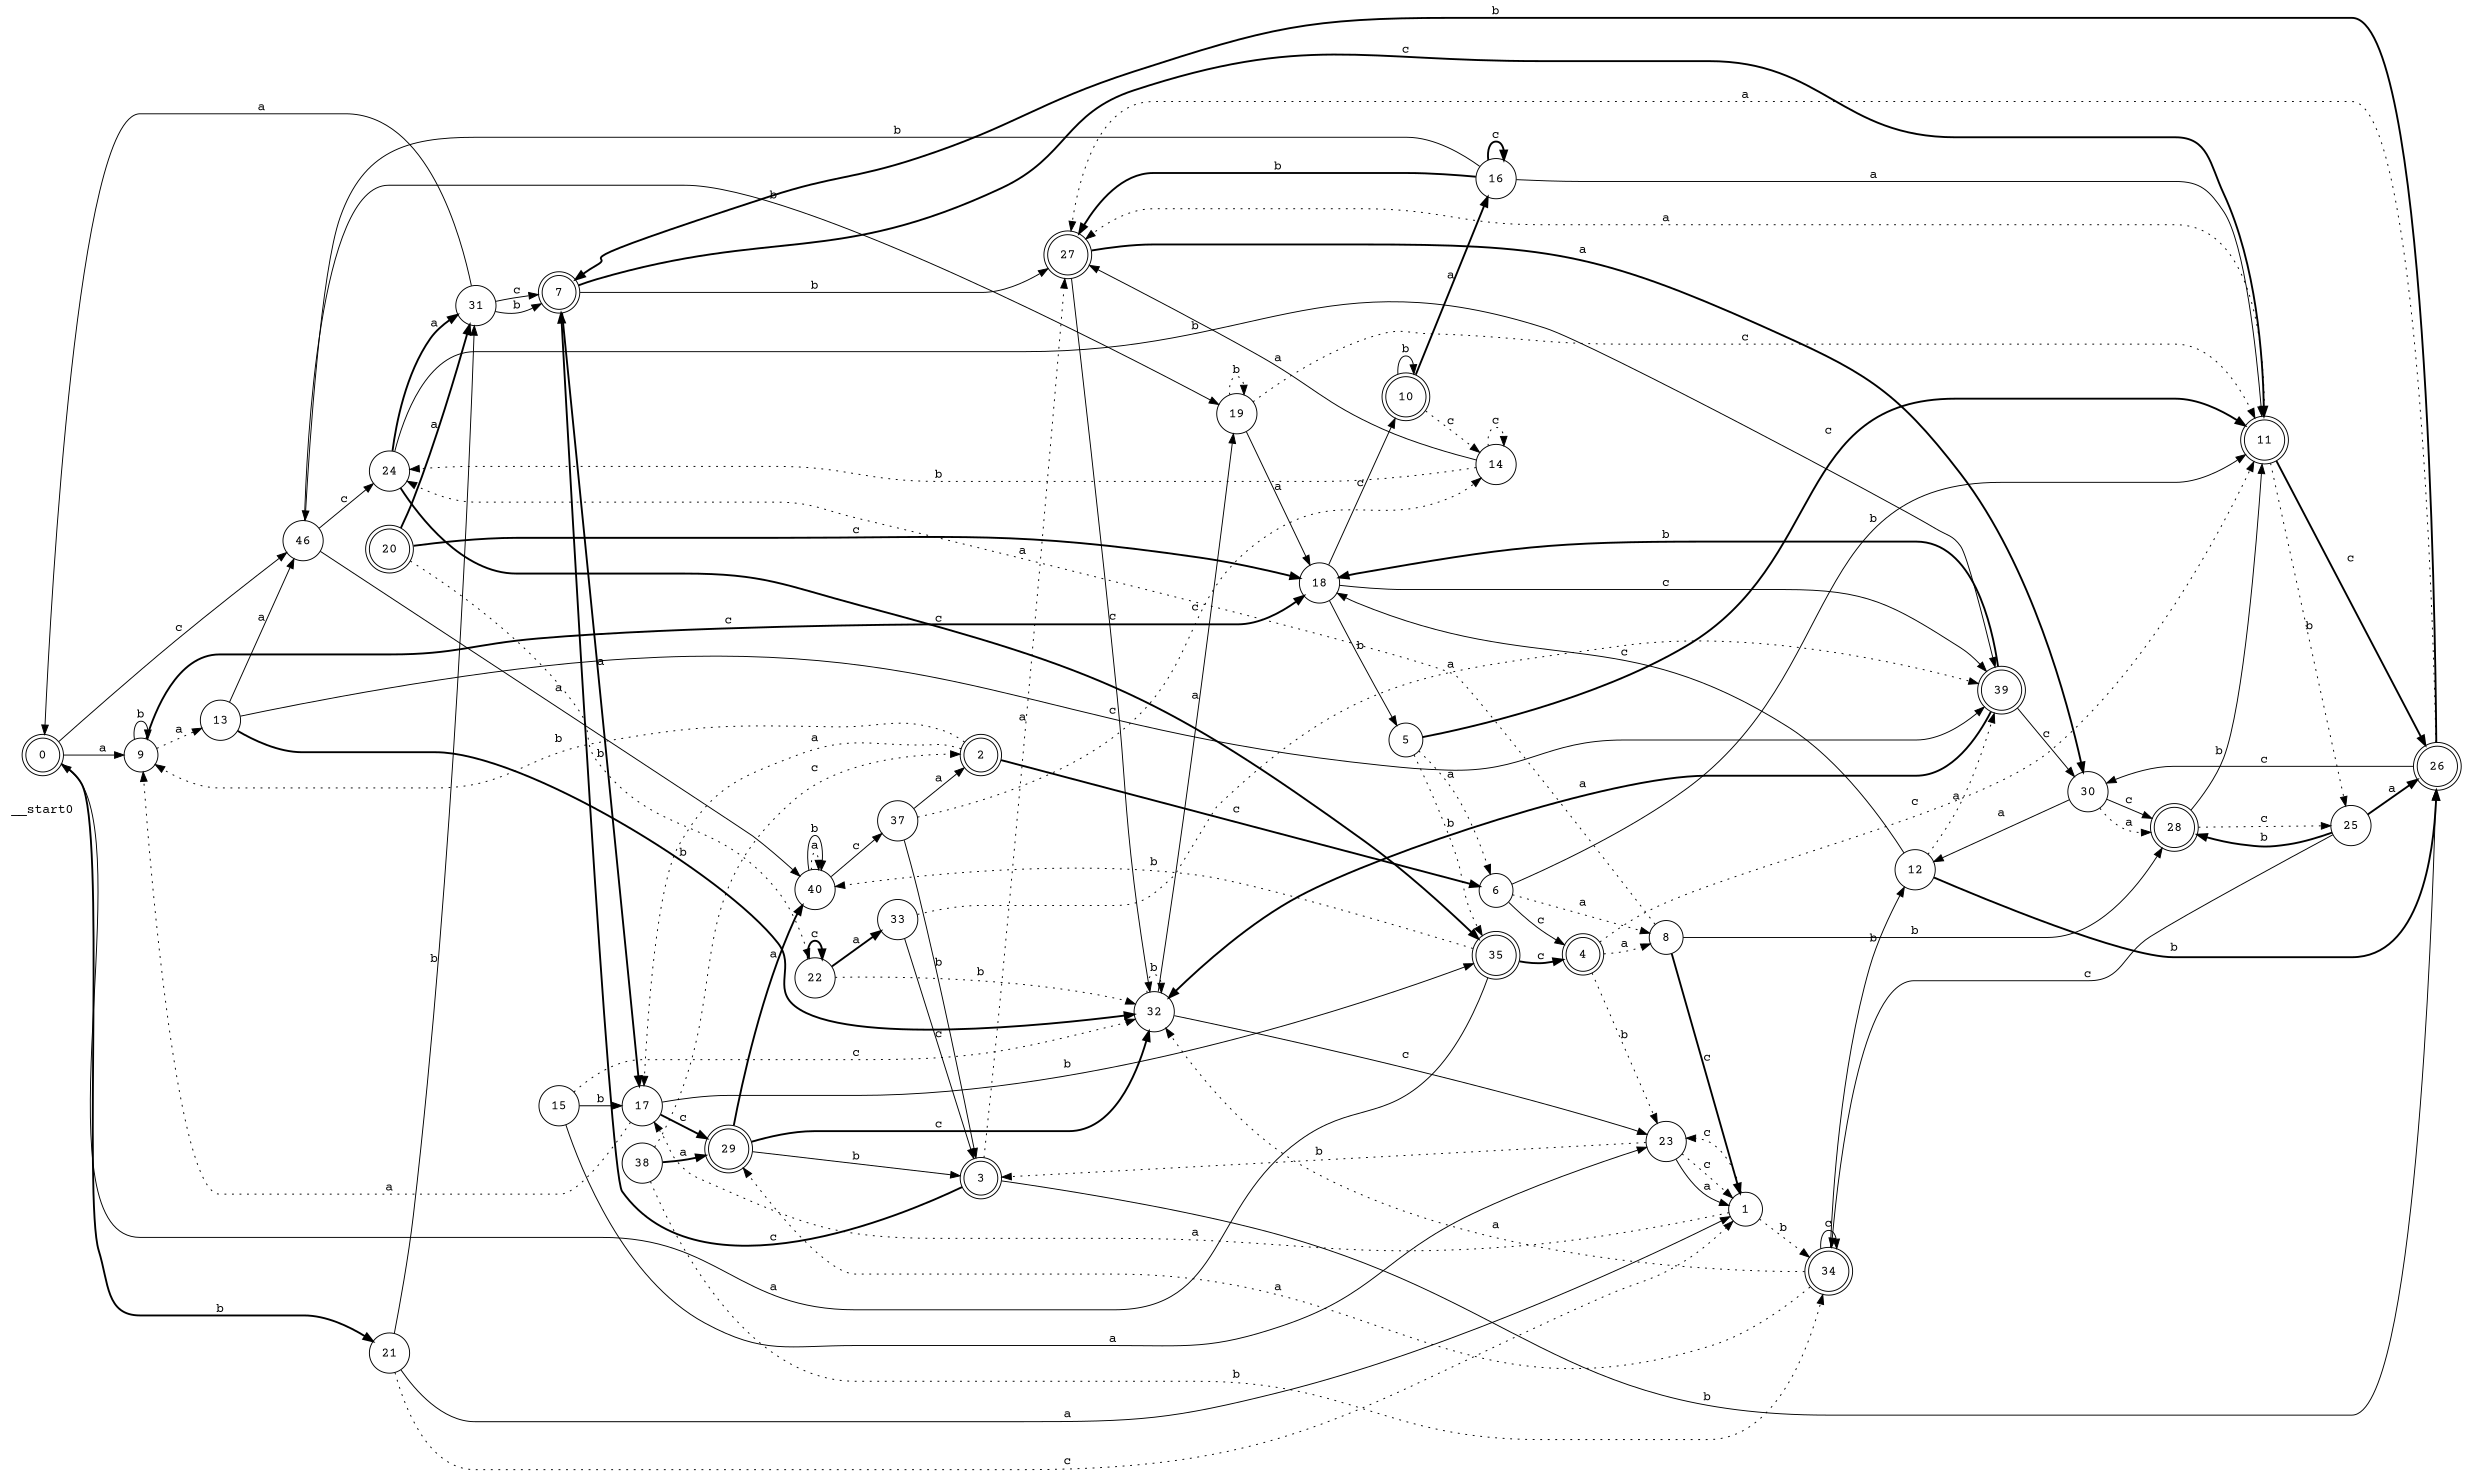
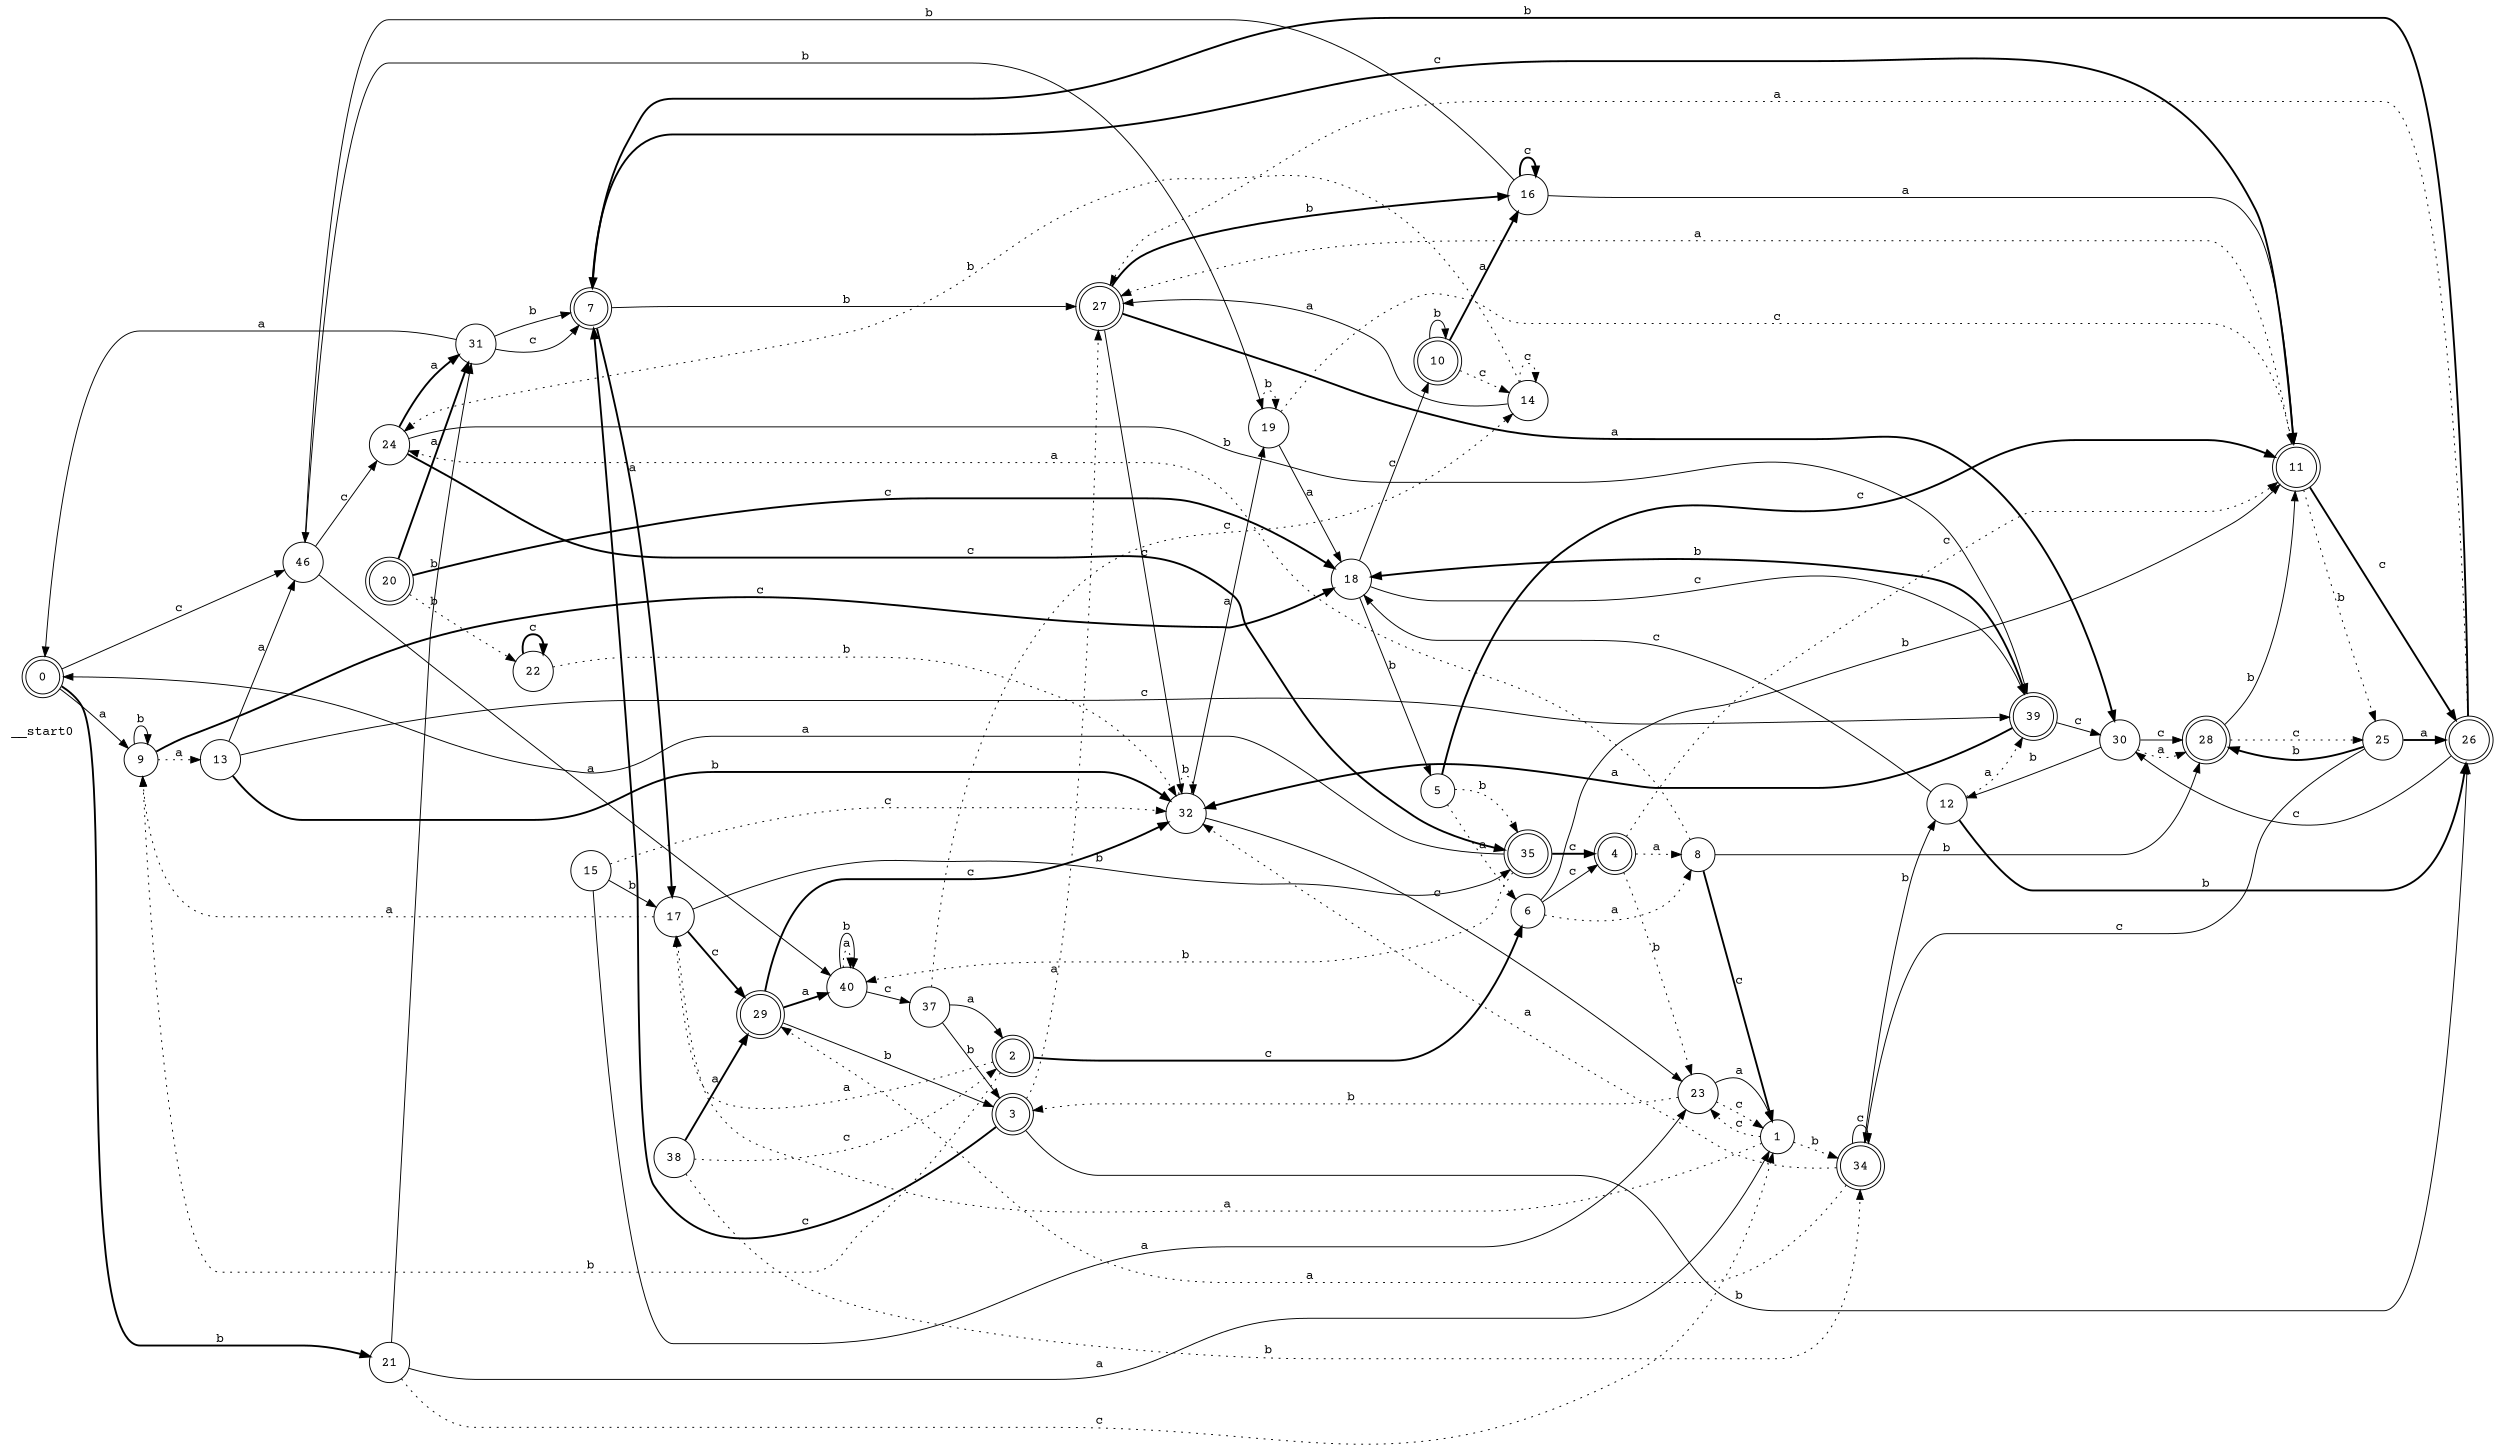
(1269, 173) -> (1297, 218)
(2002, 813) -> (2033, 757)
(898, 920) -> none
